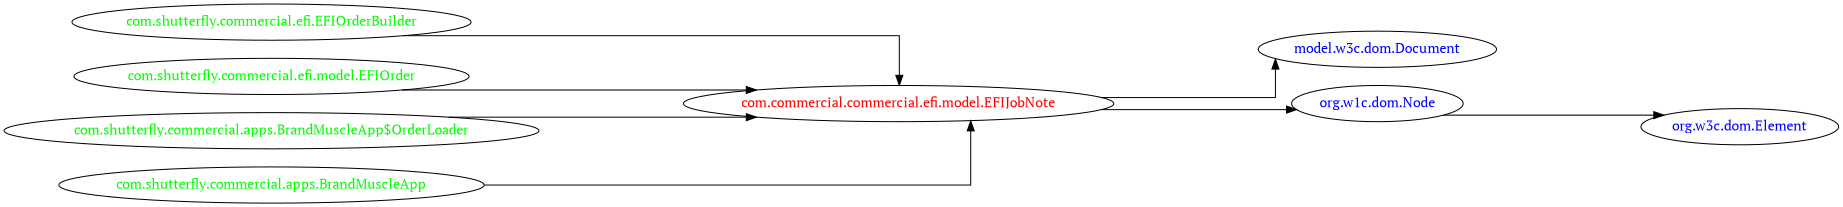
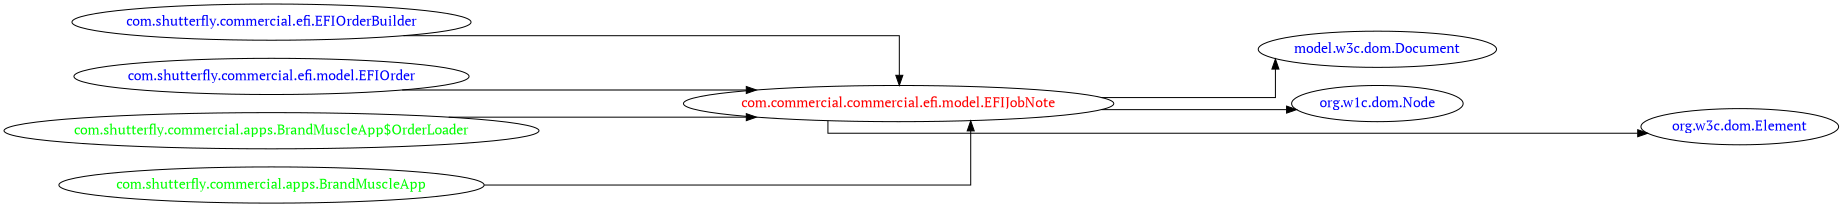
(272, 22) -> (272, 22)
(272, 76) -> (272, 76)
(1549, 115) -> (1227, 133)
